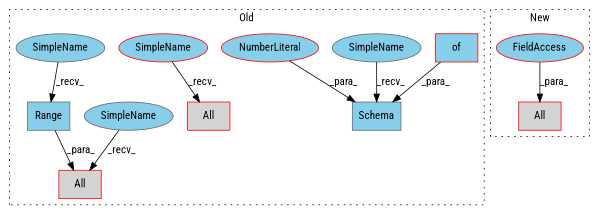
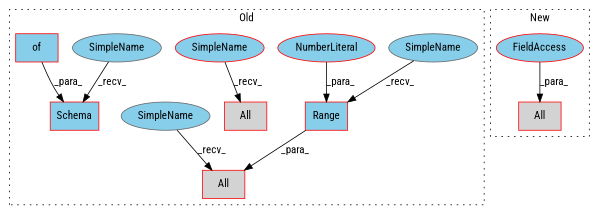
(319, 79) -> (326, 78)
(49, 116) -> (326, 116)
(377, 116) -> (75, 116)
